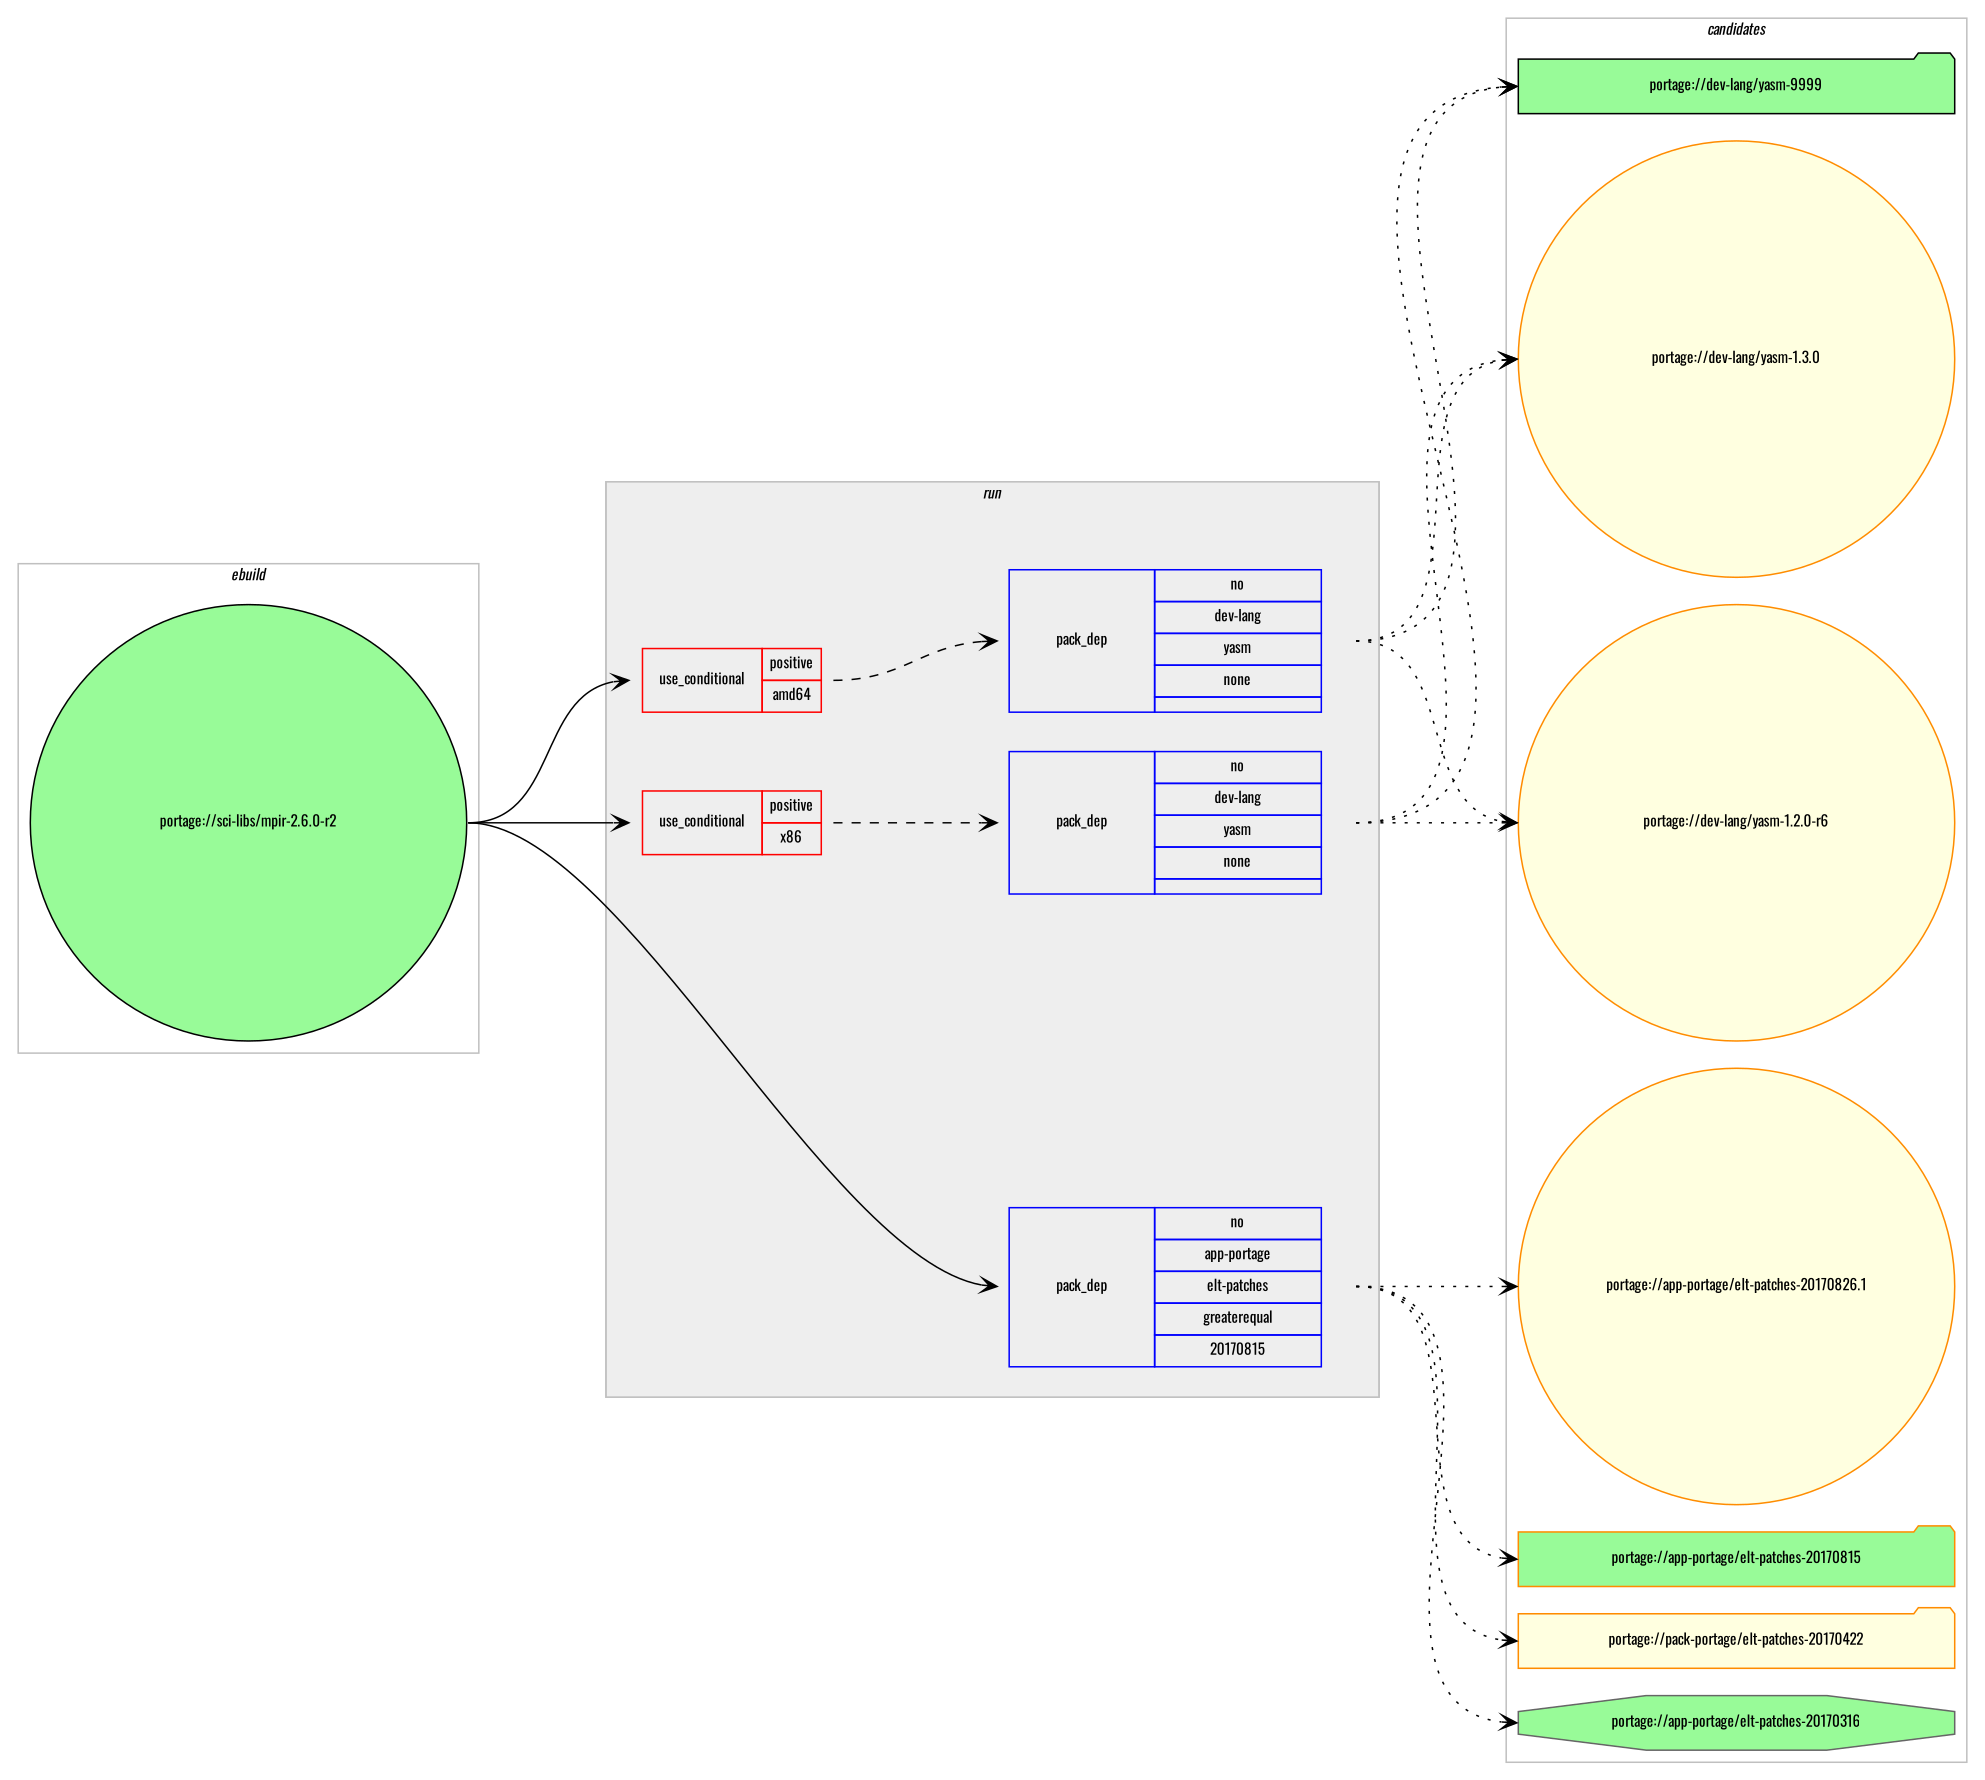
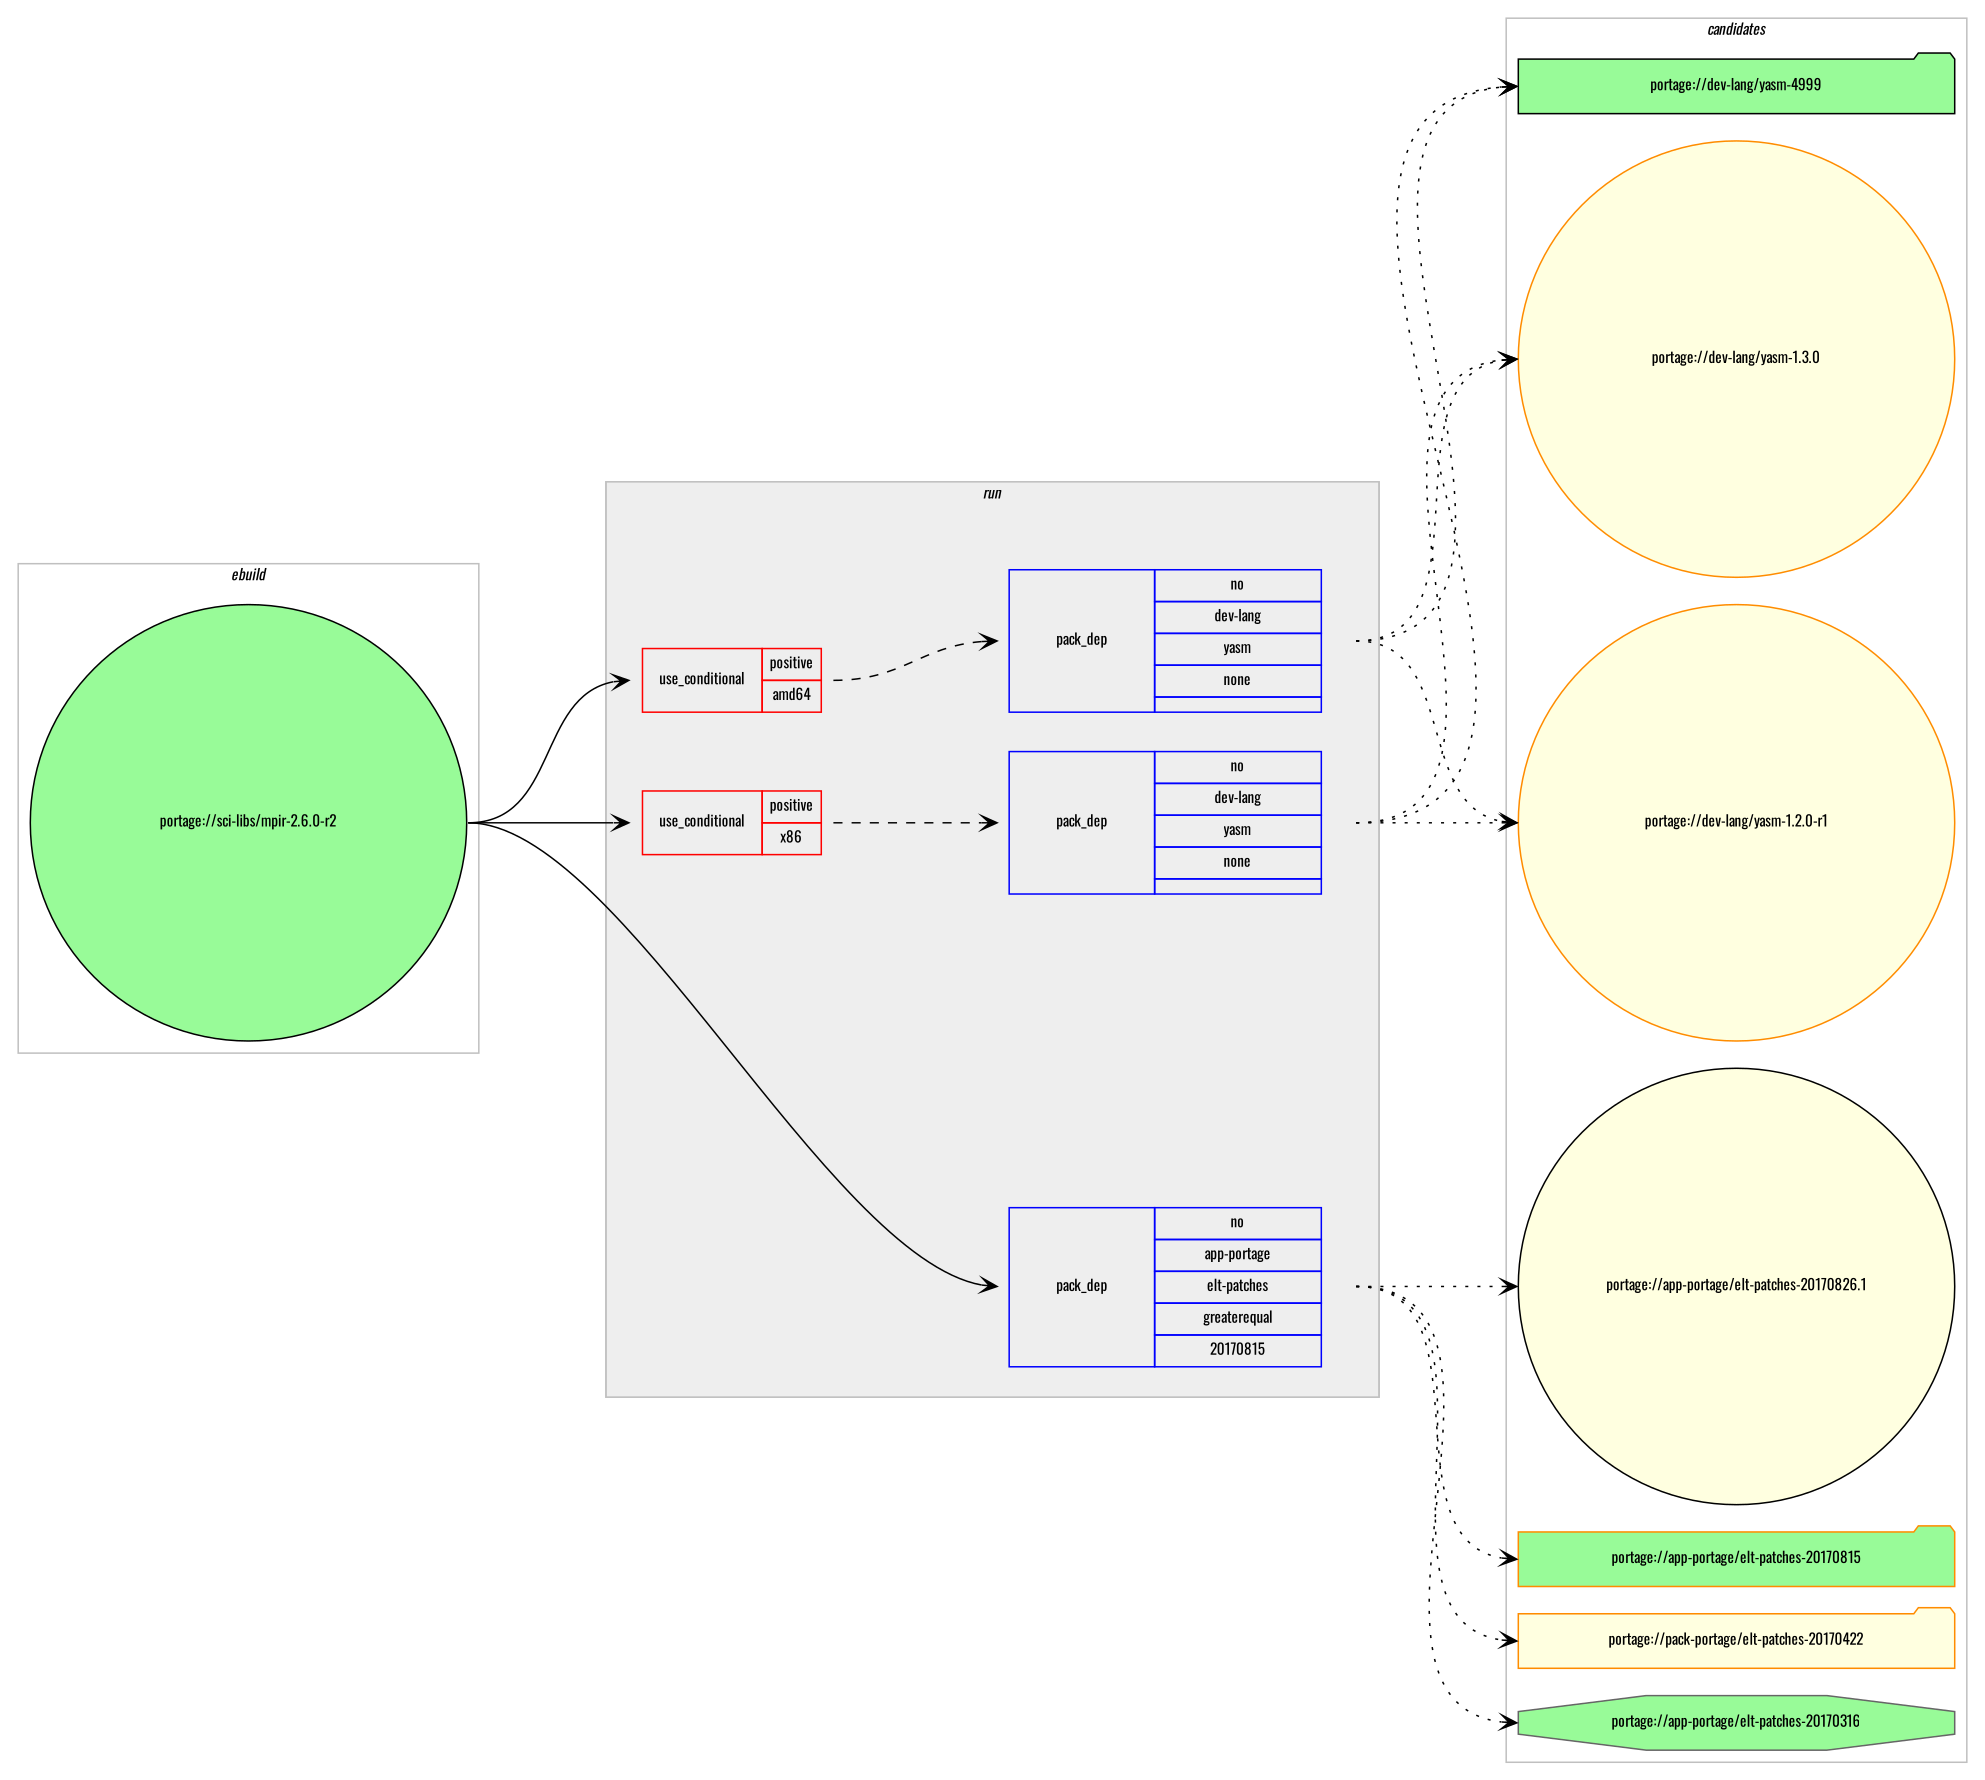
(1737, 86) -> (1737, 86)
(1737, 823) -> (1737, 823)
(1737, 1286) -> (1737, 1286)
